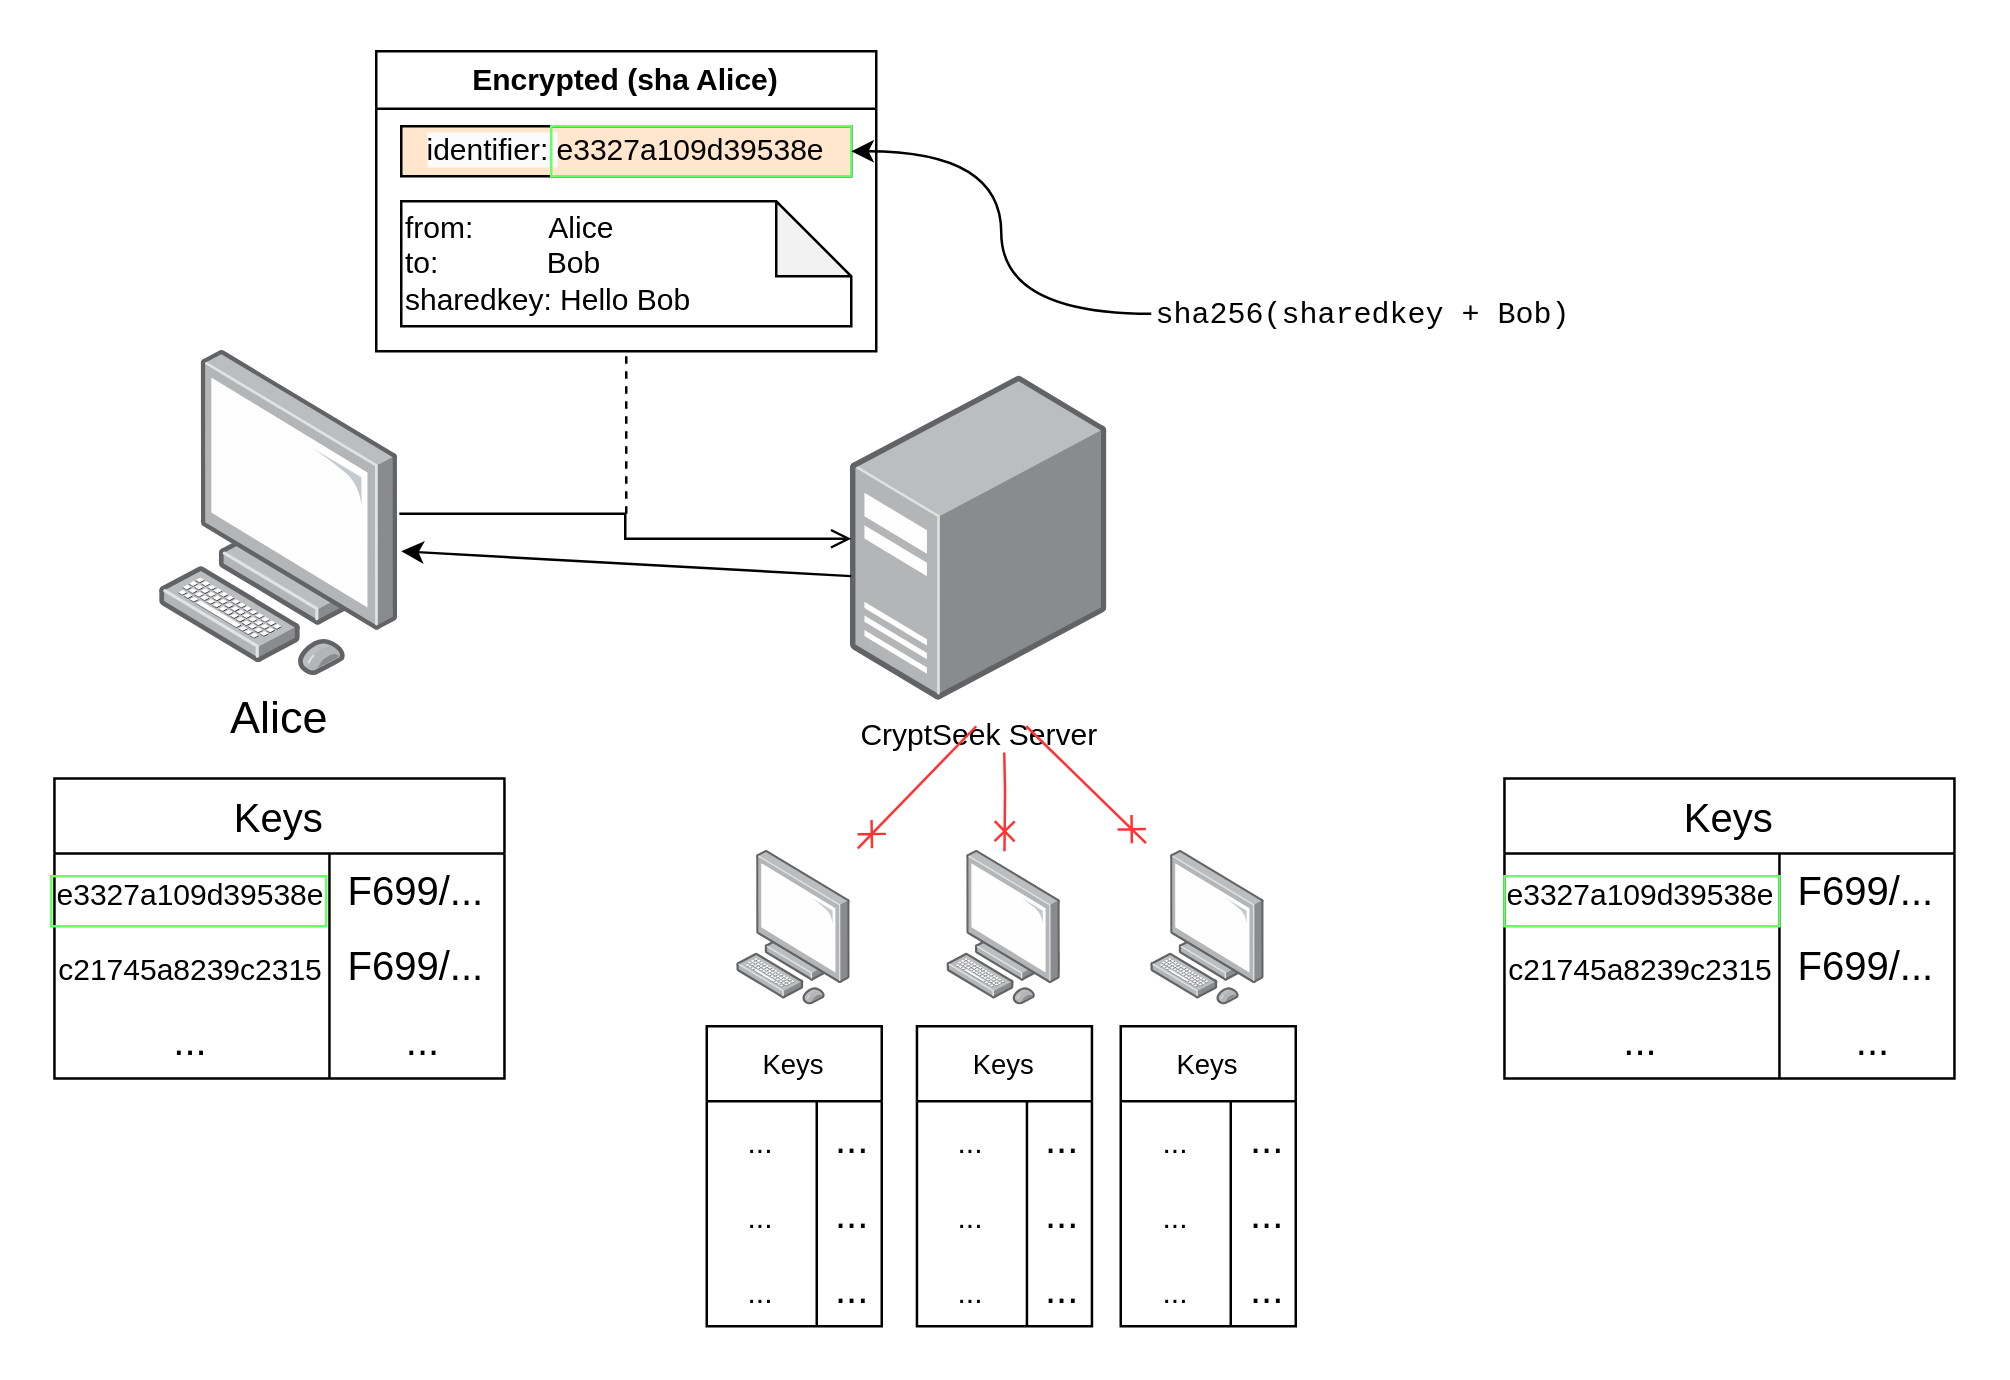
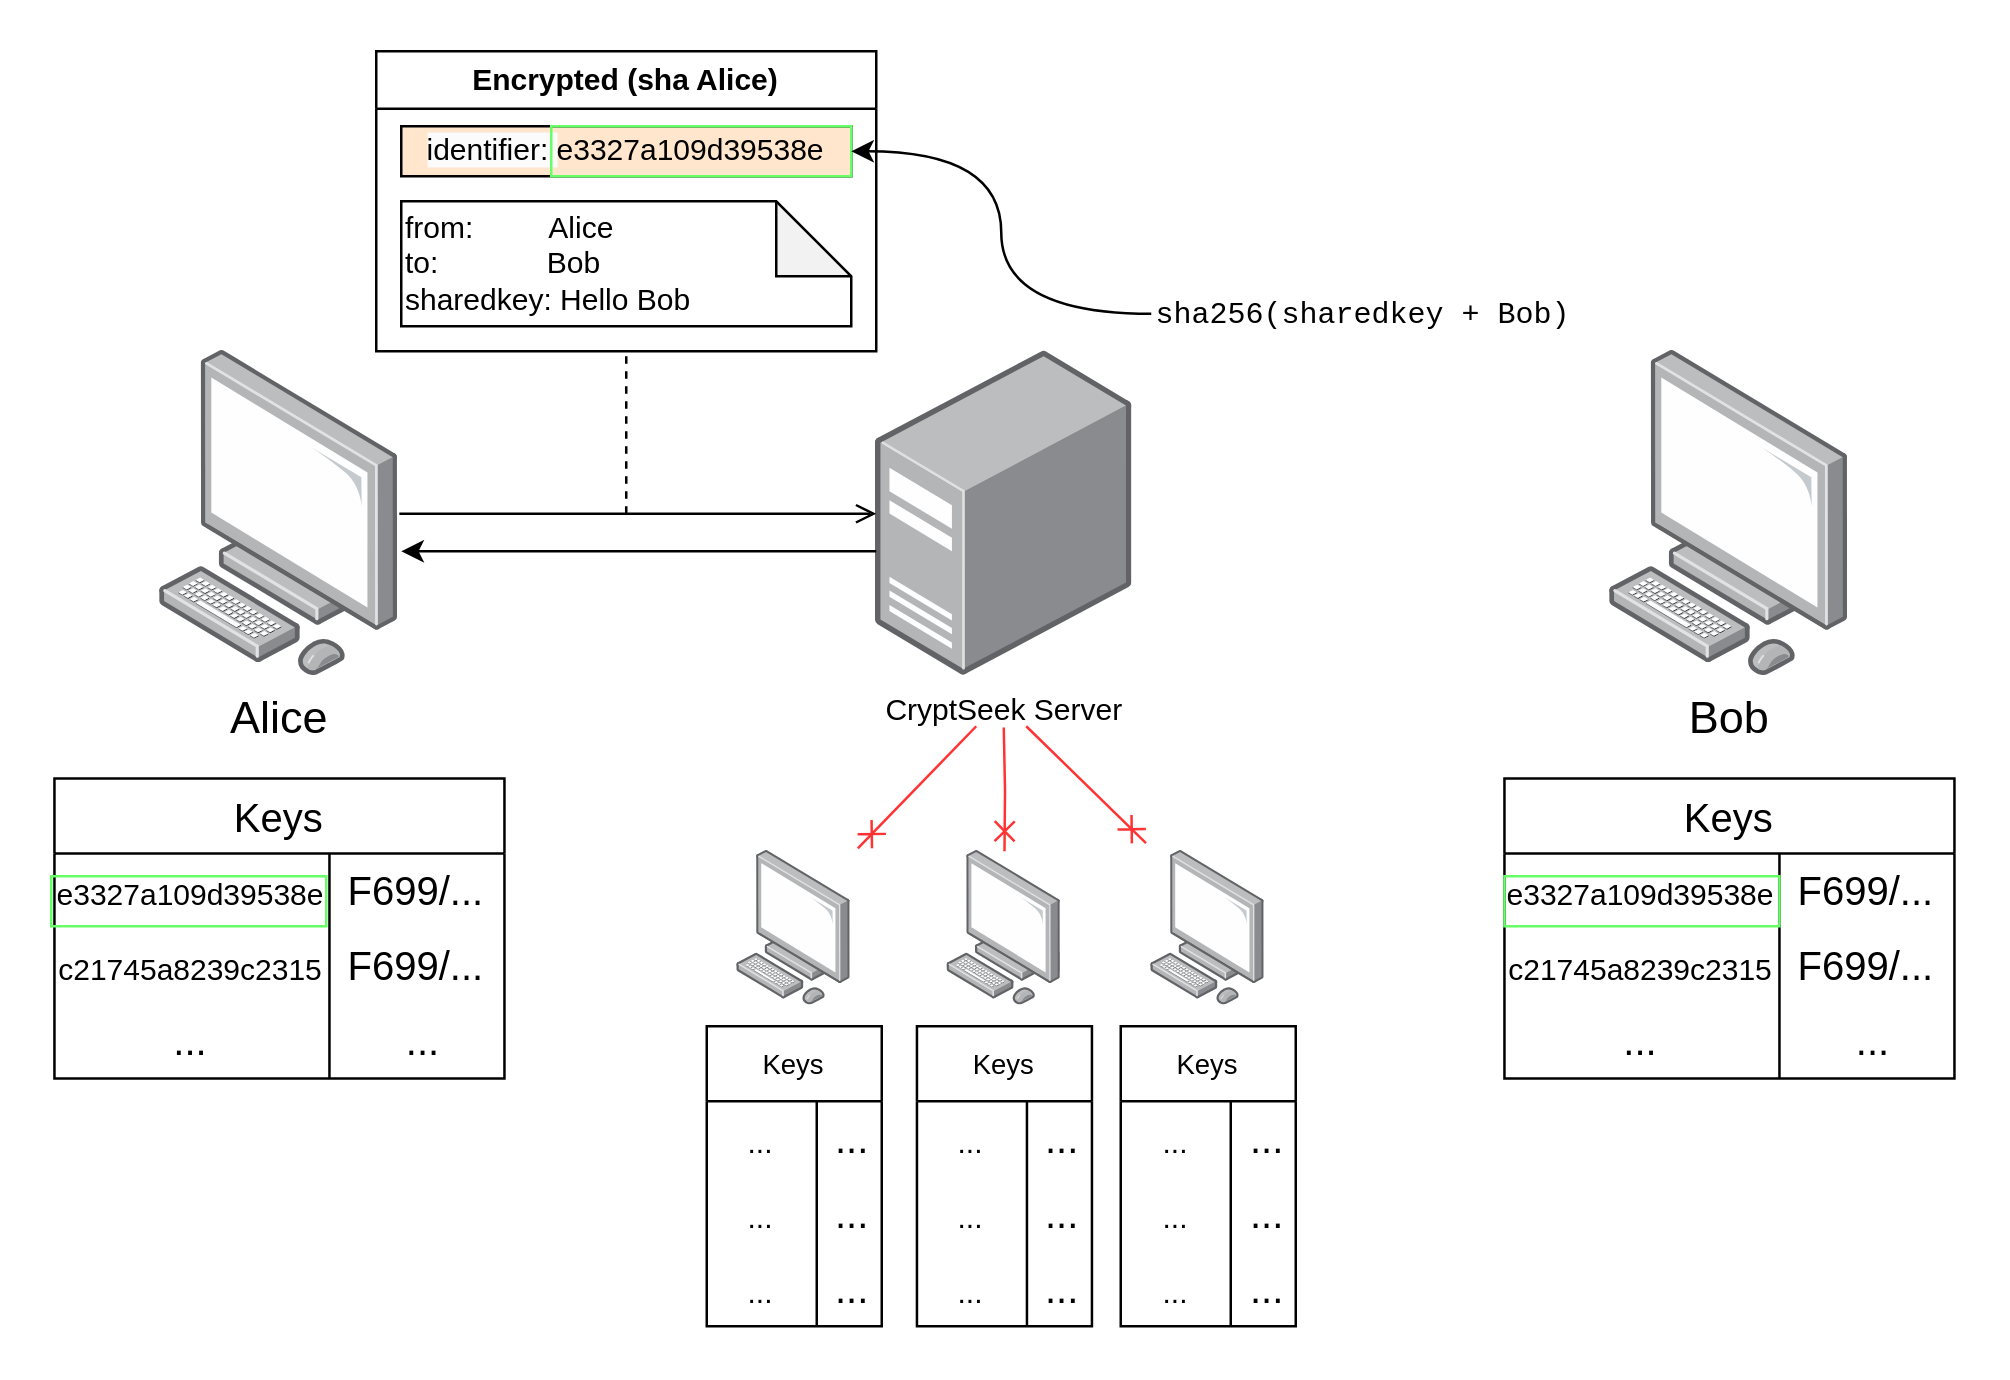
none -> (1729, 514)
(979, 539) -> (1004, 514)
